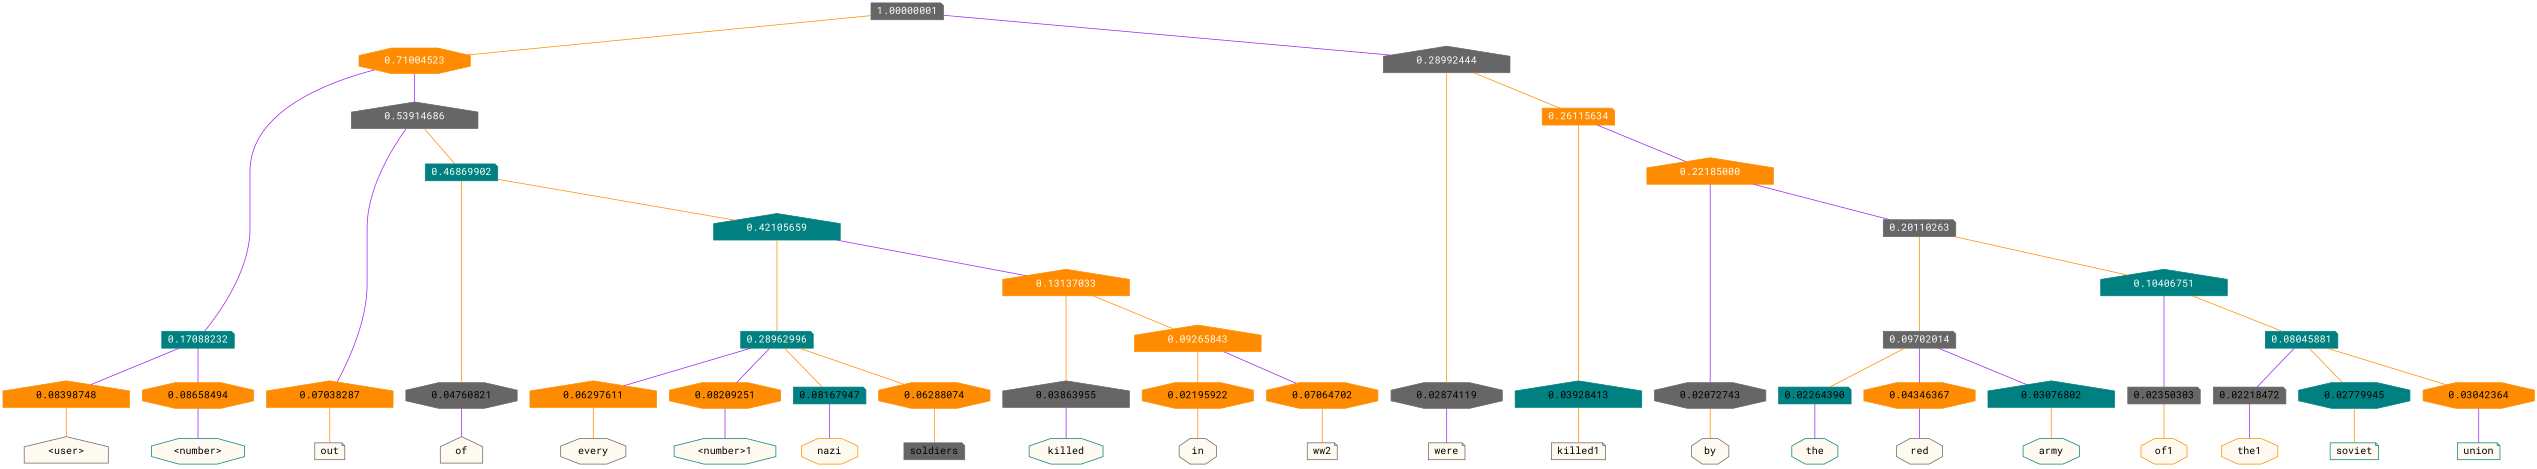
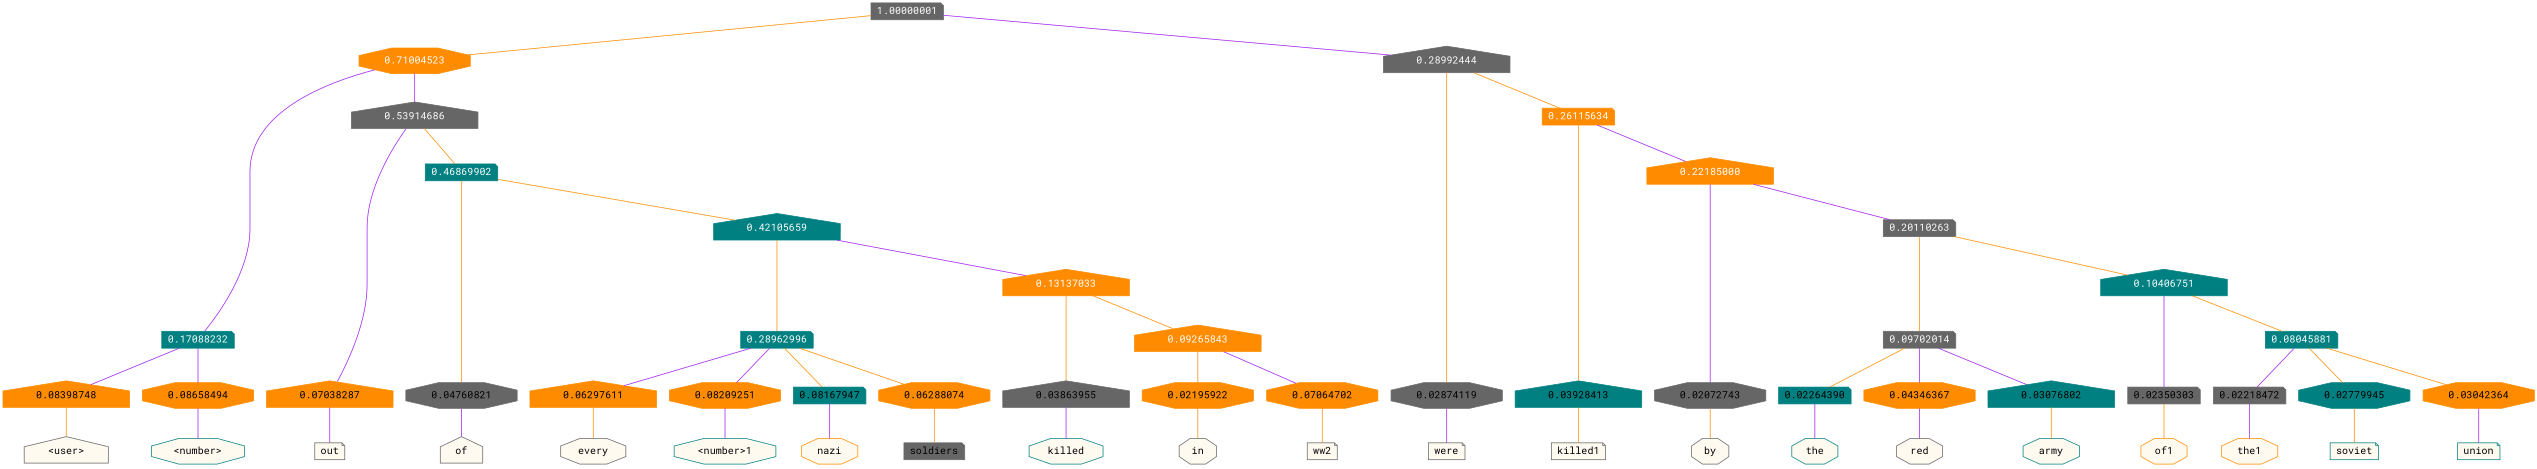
(330, 425) -> (330, 425)
